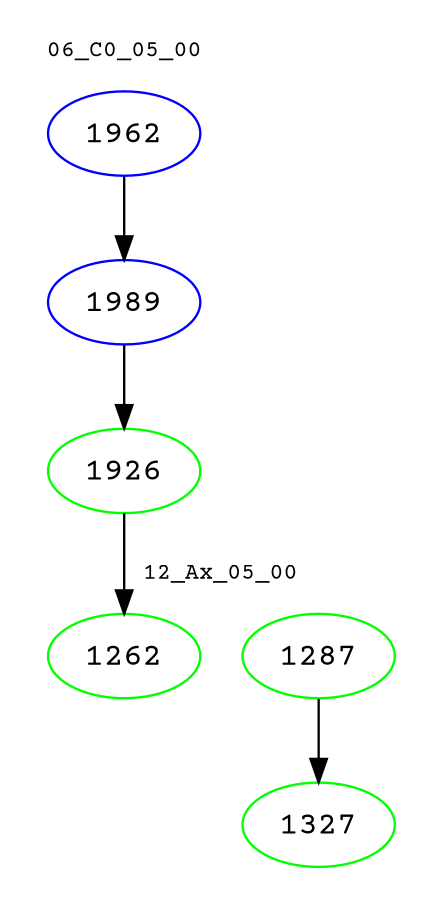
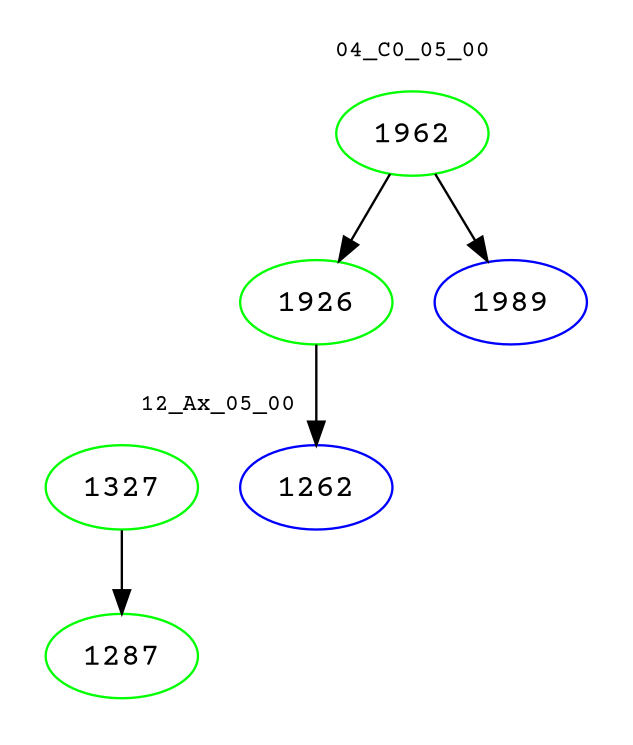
(125, 50) -> (414, 50)
(124, 134) -> (412, 134)
(124, 375) -> (371, 207)
(124, 656) -> (316, 487)
(319, 729) -> (122, 560)
